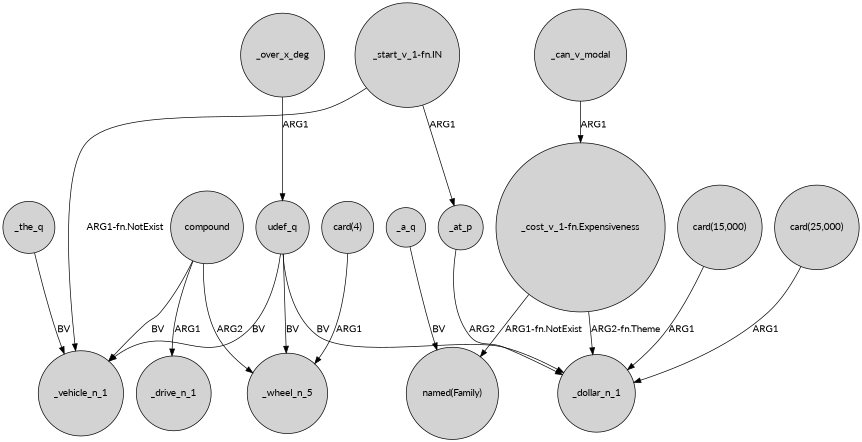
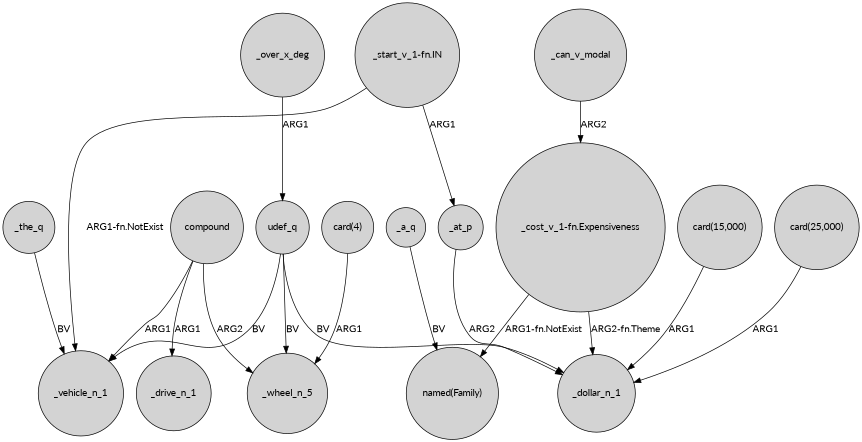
(594, 125) -> (594, 125)
(158, 330) -> (158, 330)
